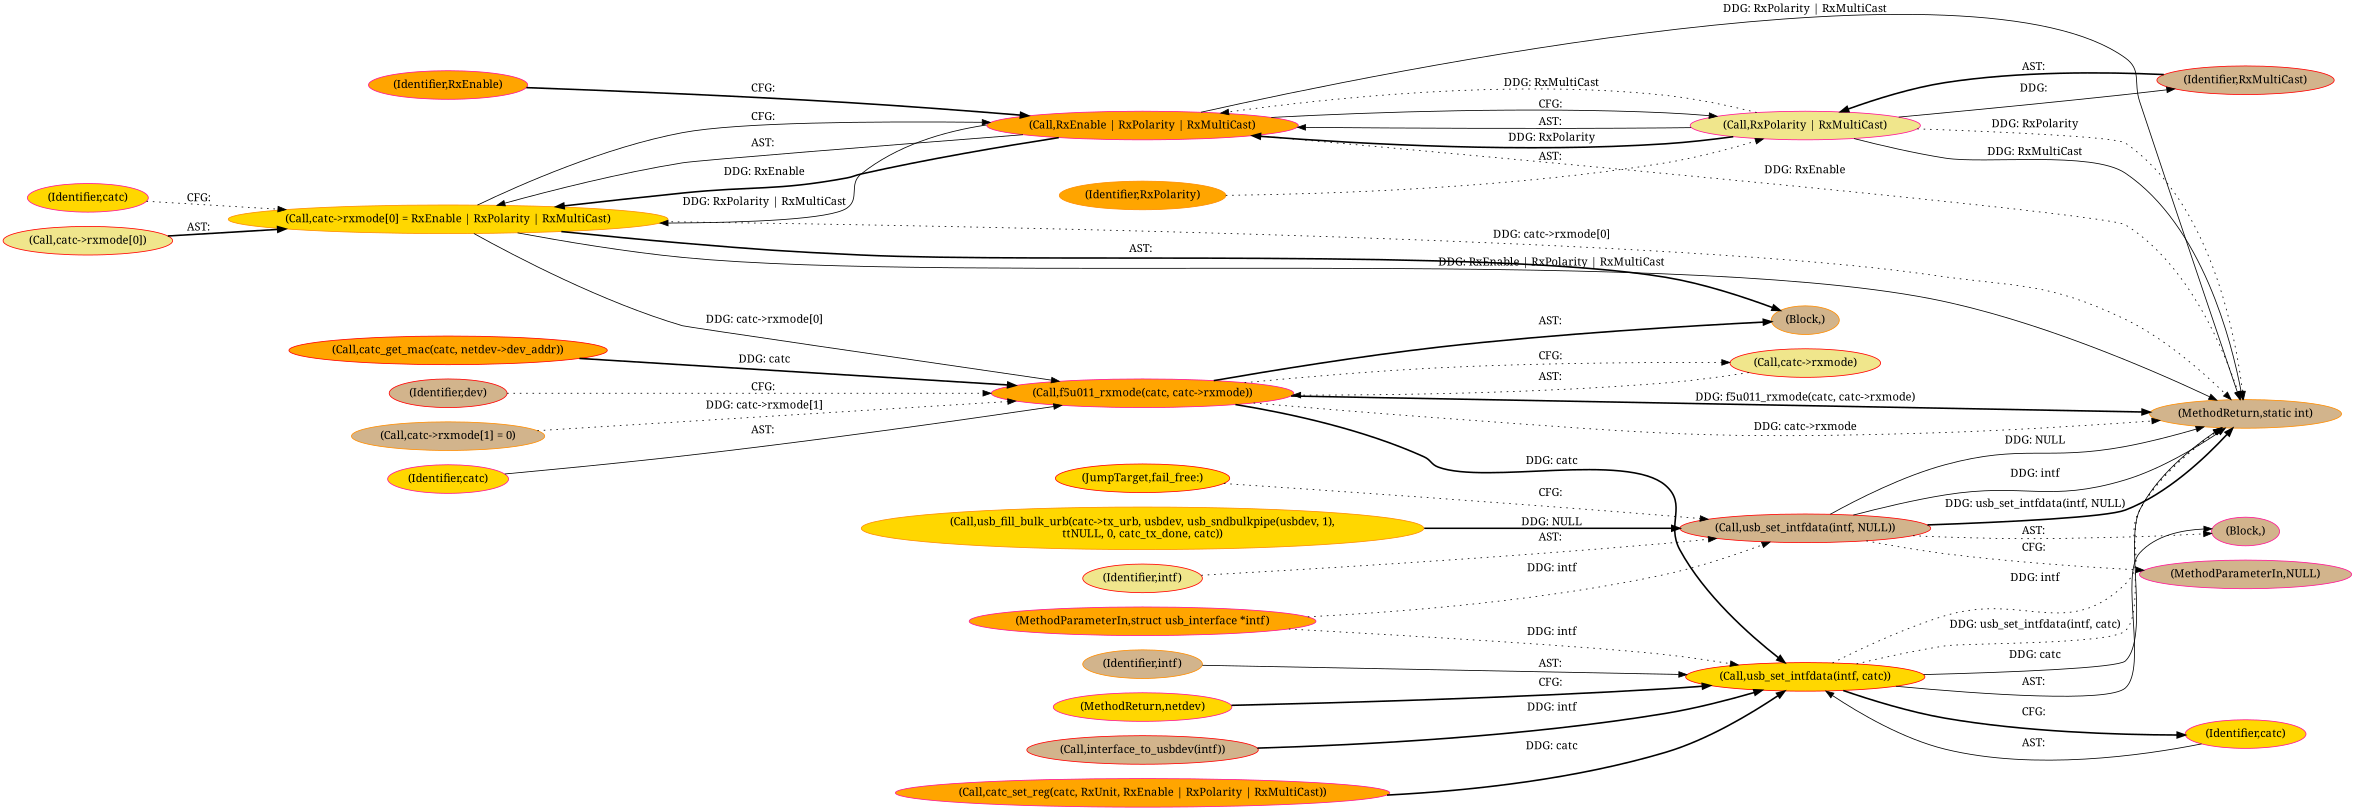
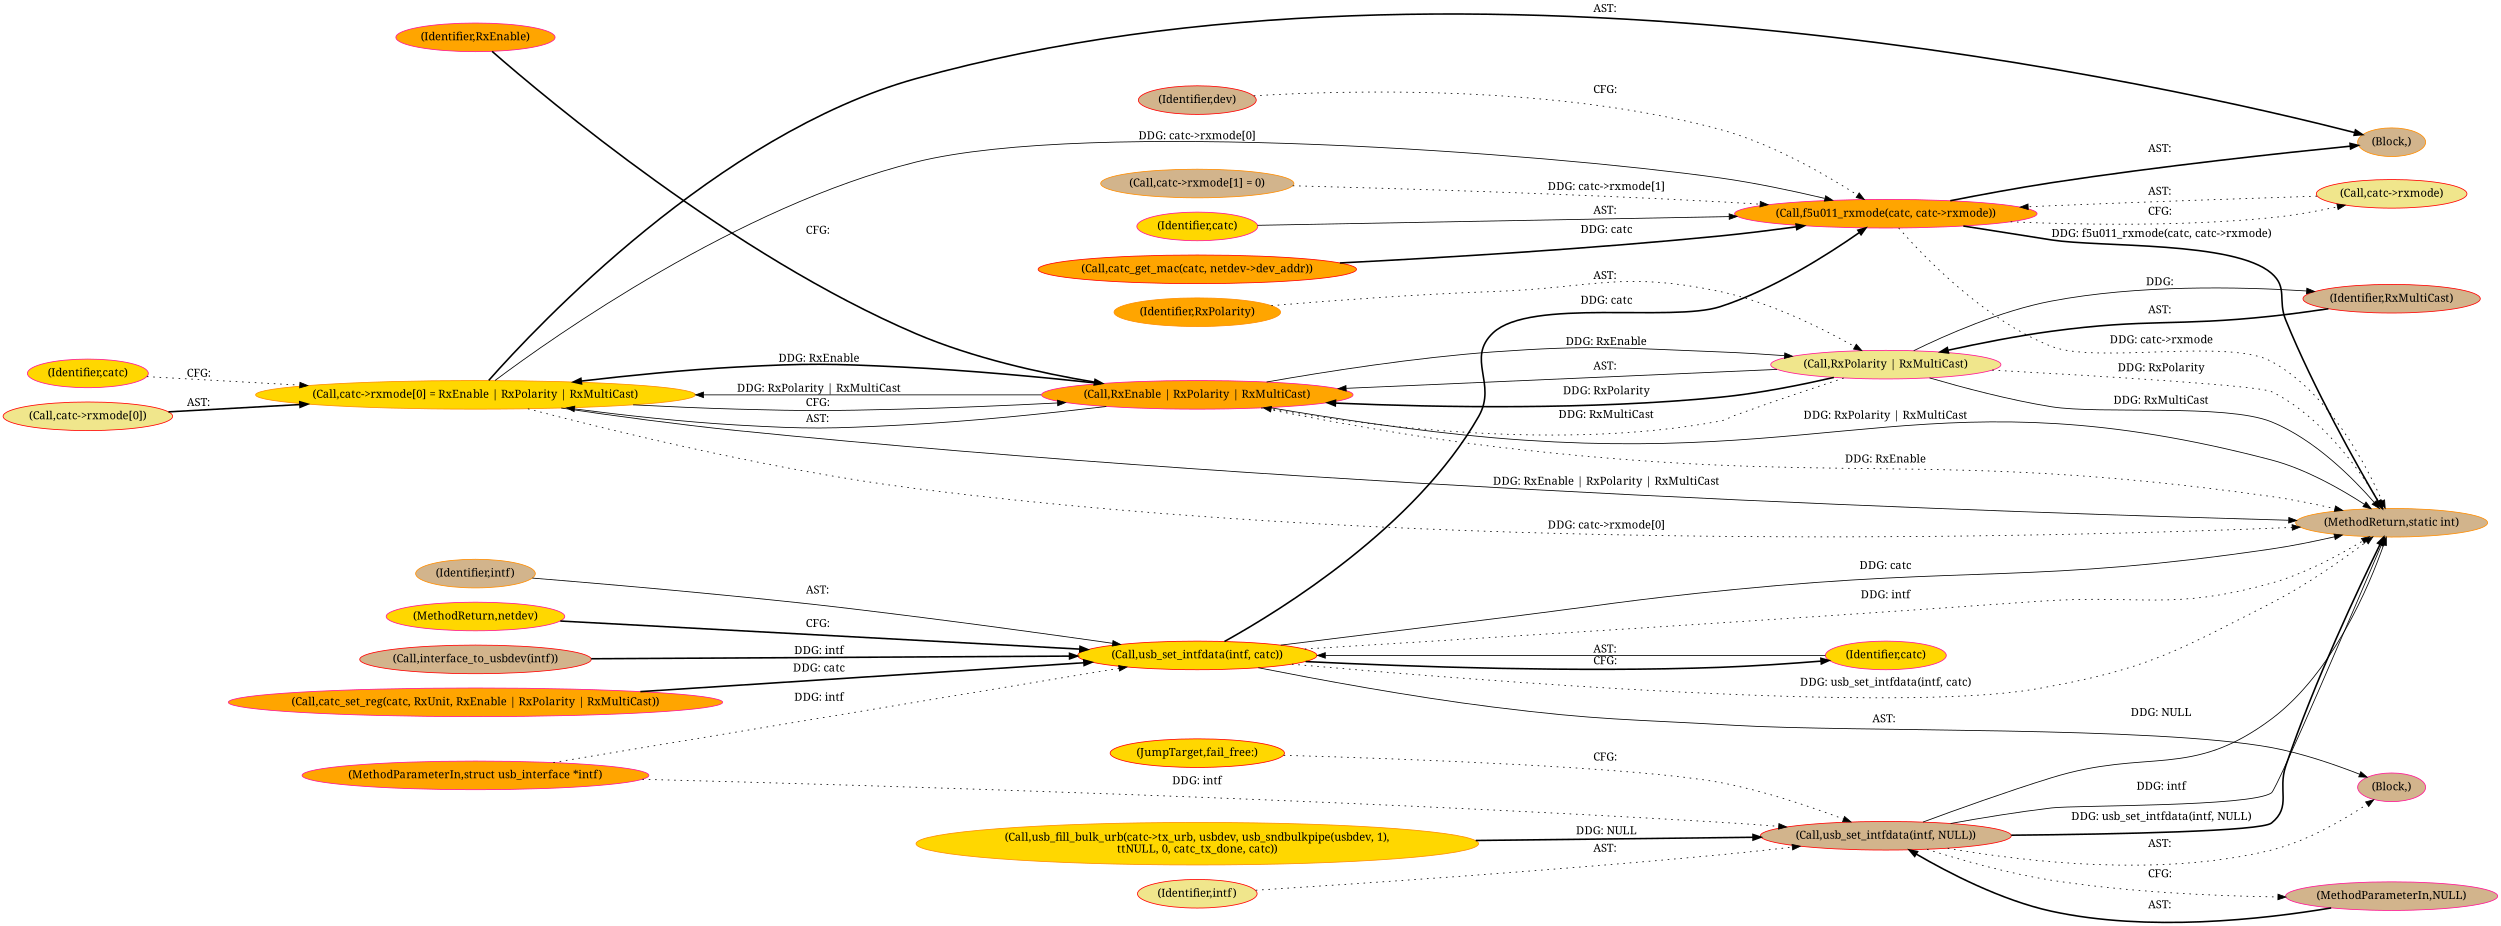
(1552, 104) -> (1607, 342)
(1554, 470) -> (1483, 371)
none -> (2118, 920)
